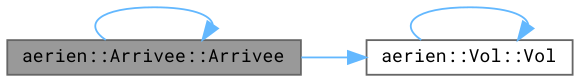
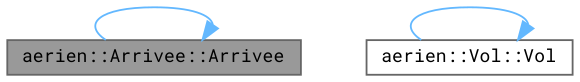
(325, 57) -> none
